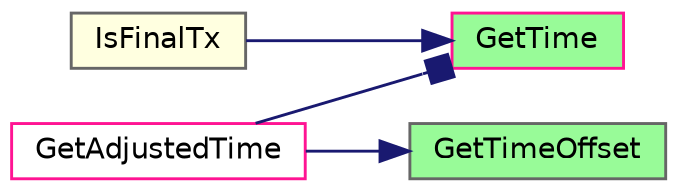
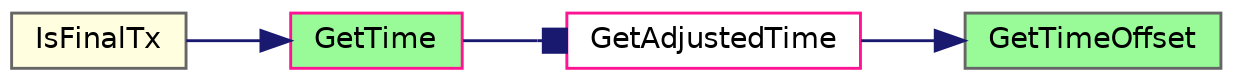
(339, 99) -> (500, 41)
